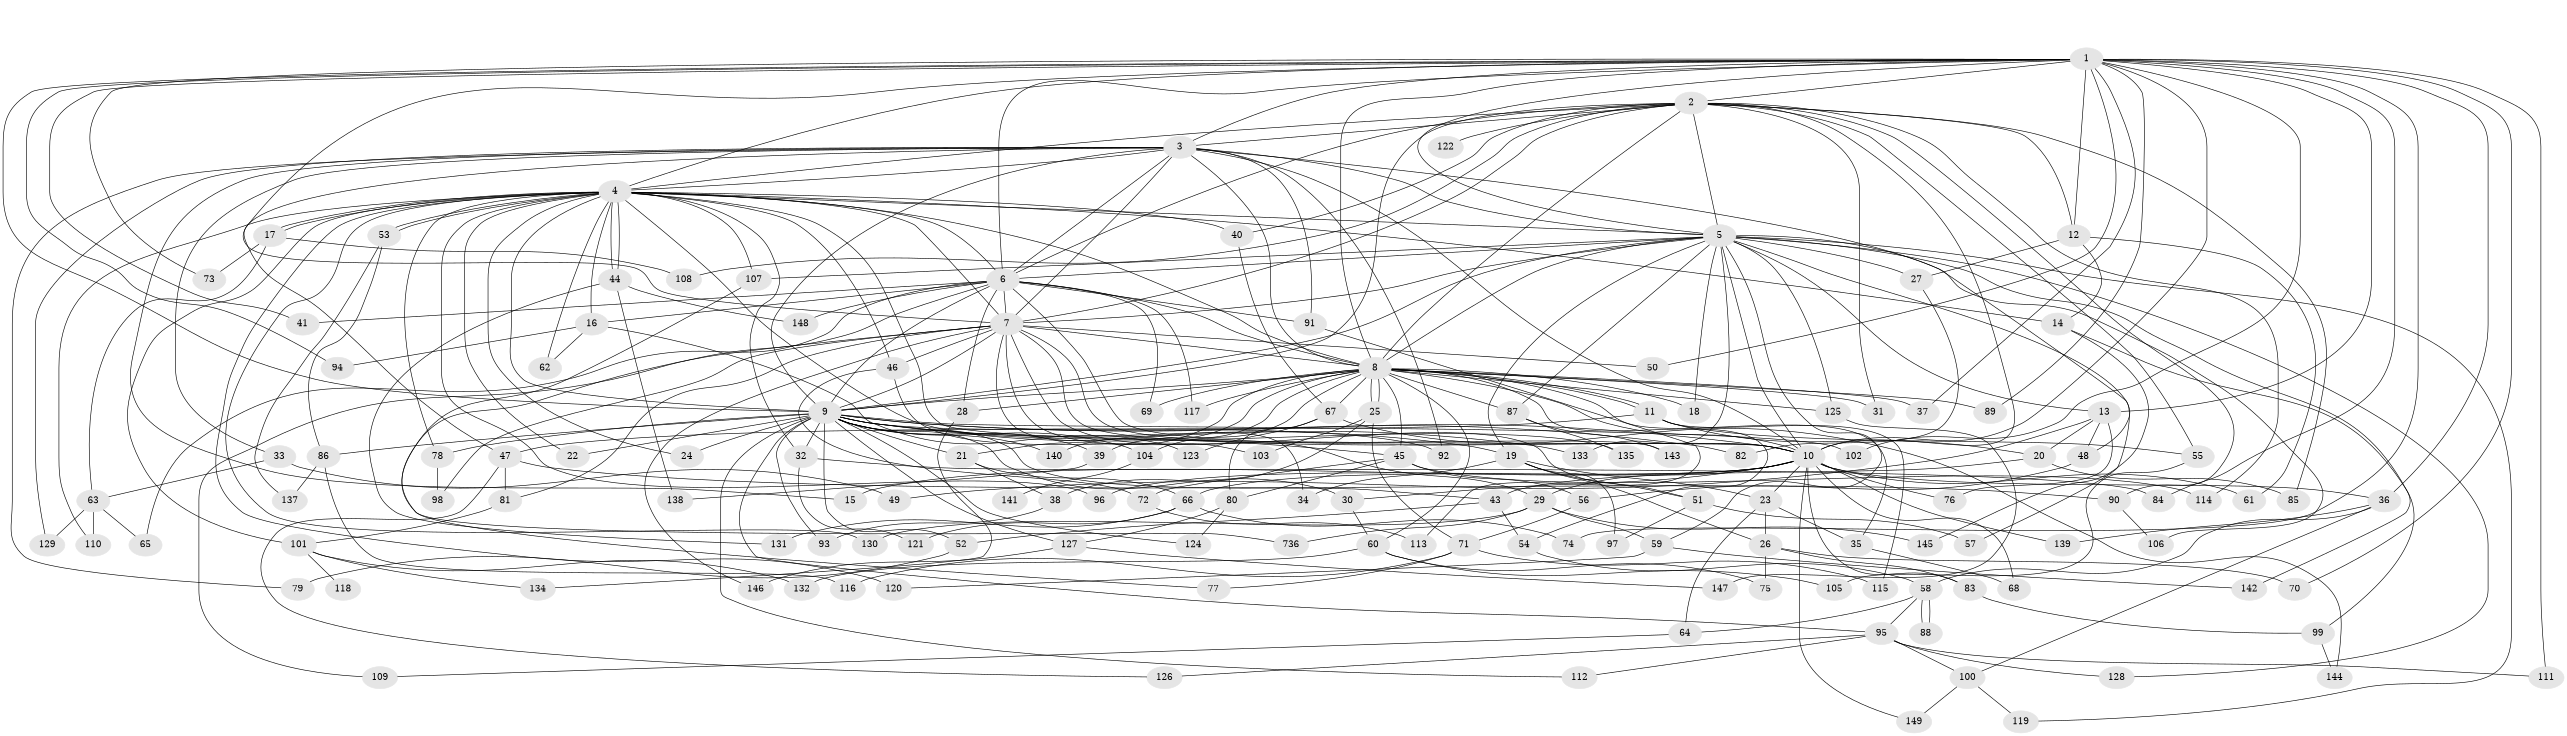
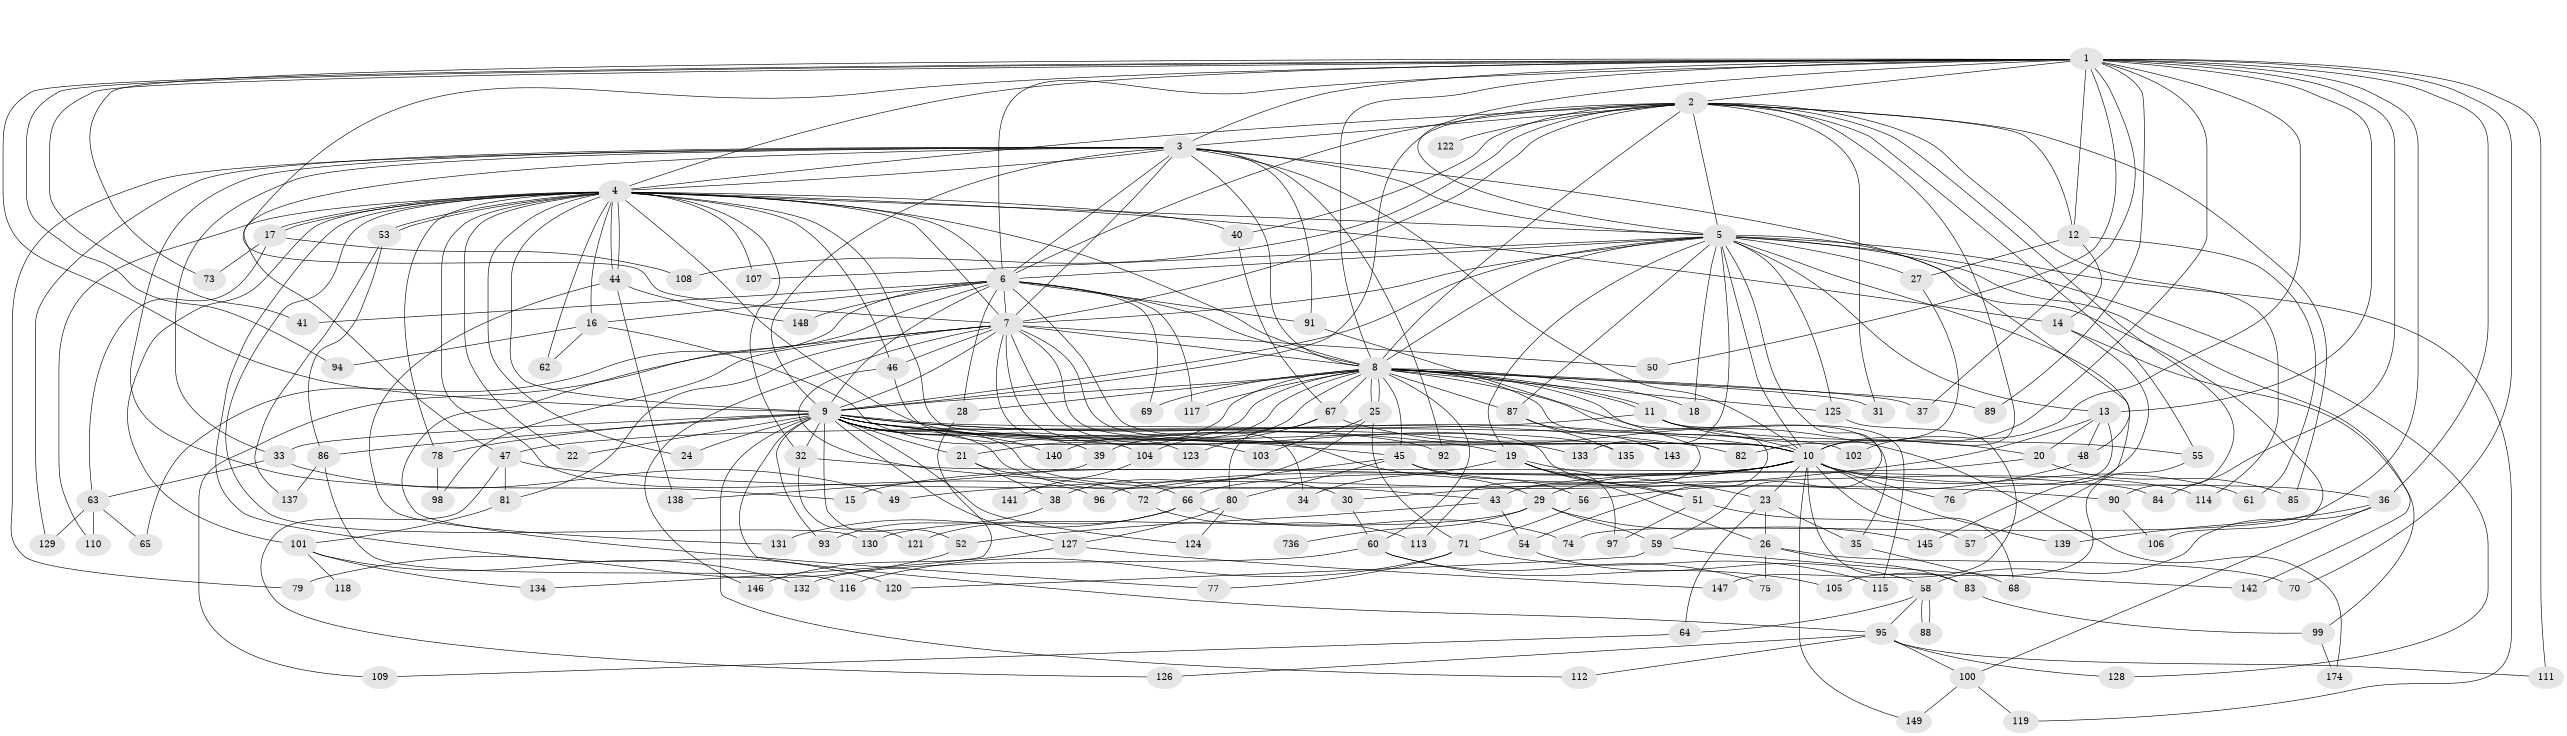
none -> (549, 426)
(527, 527) -> none
(2335, 678) -> (2335, 678)
